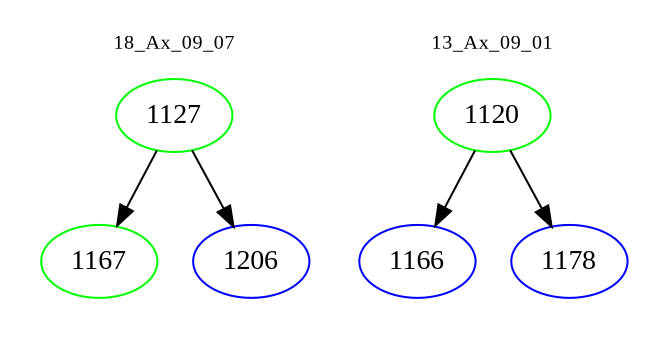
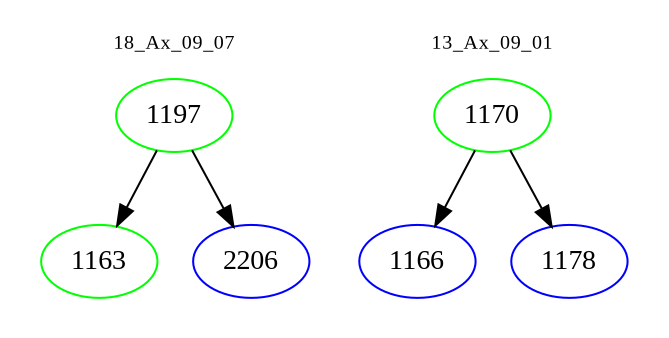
(174, 116) -> (174, 116)
(492, 116) -> (492, 116)
(99, 261) -> (99, 261)
(251, 261) -> (251, 261)
